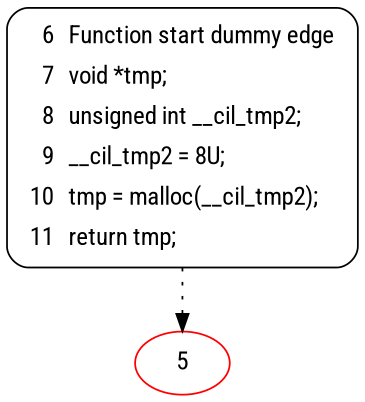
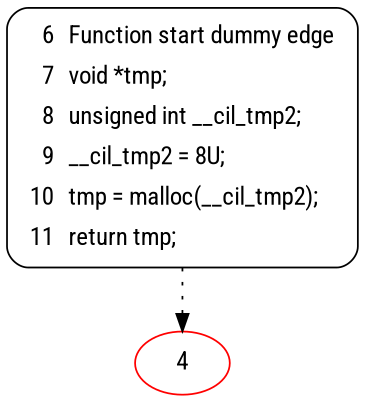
(182, 363) -> (182, 363)
